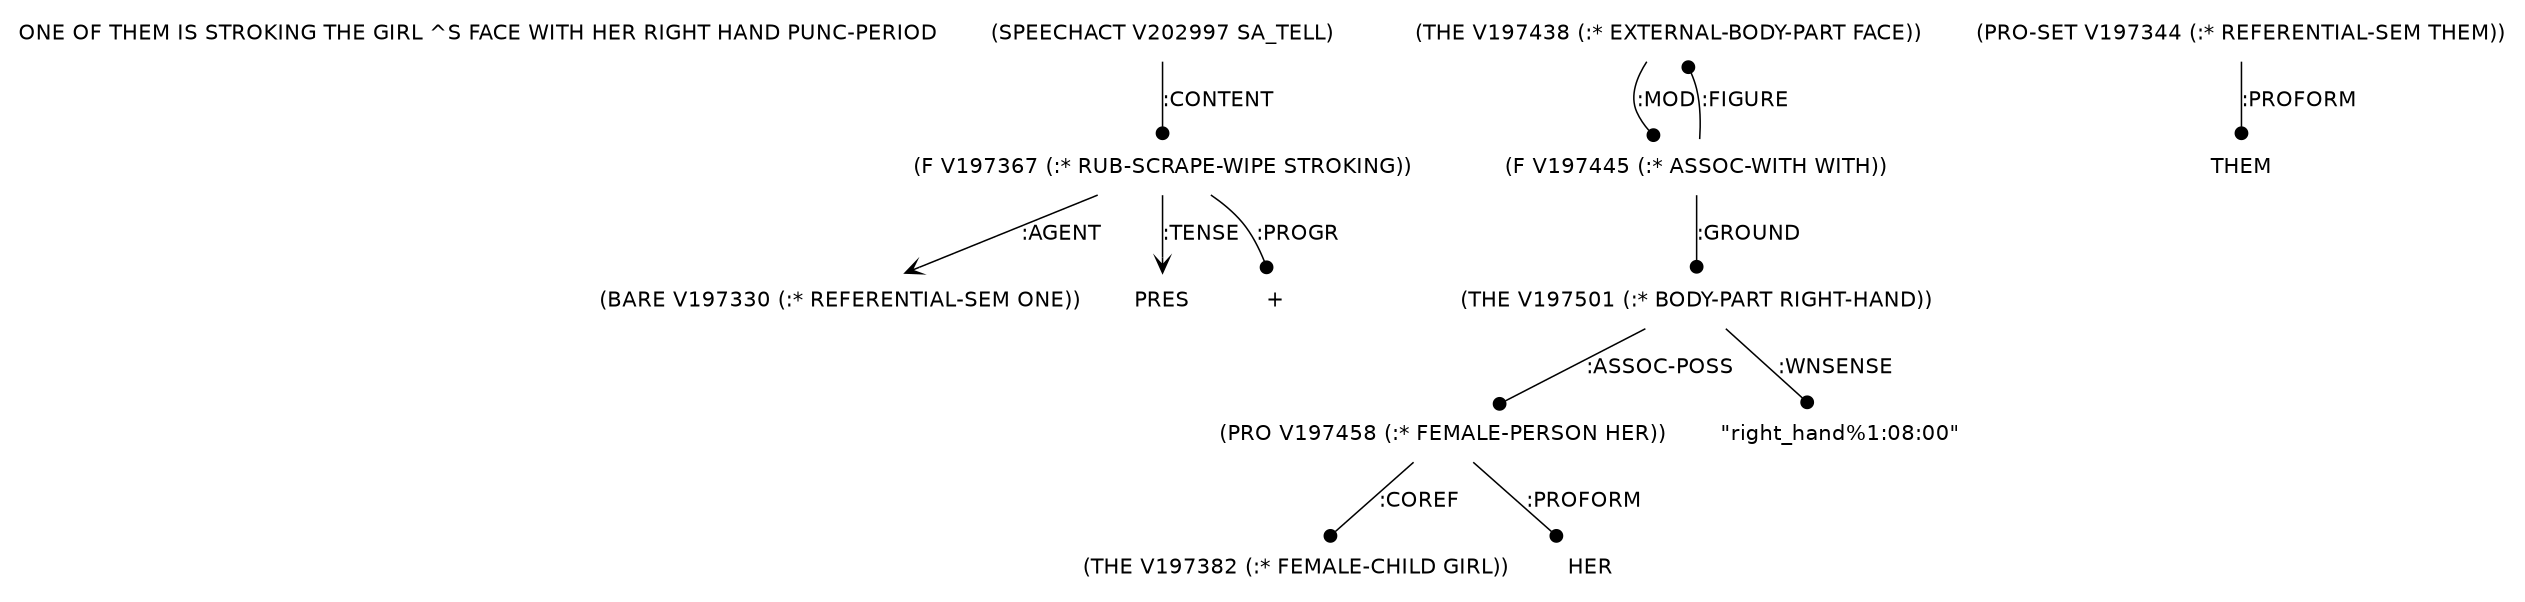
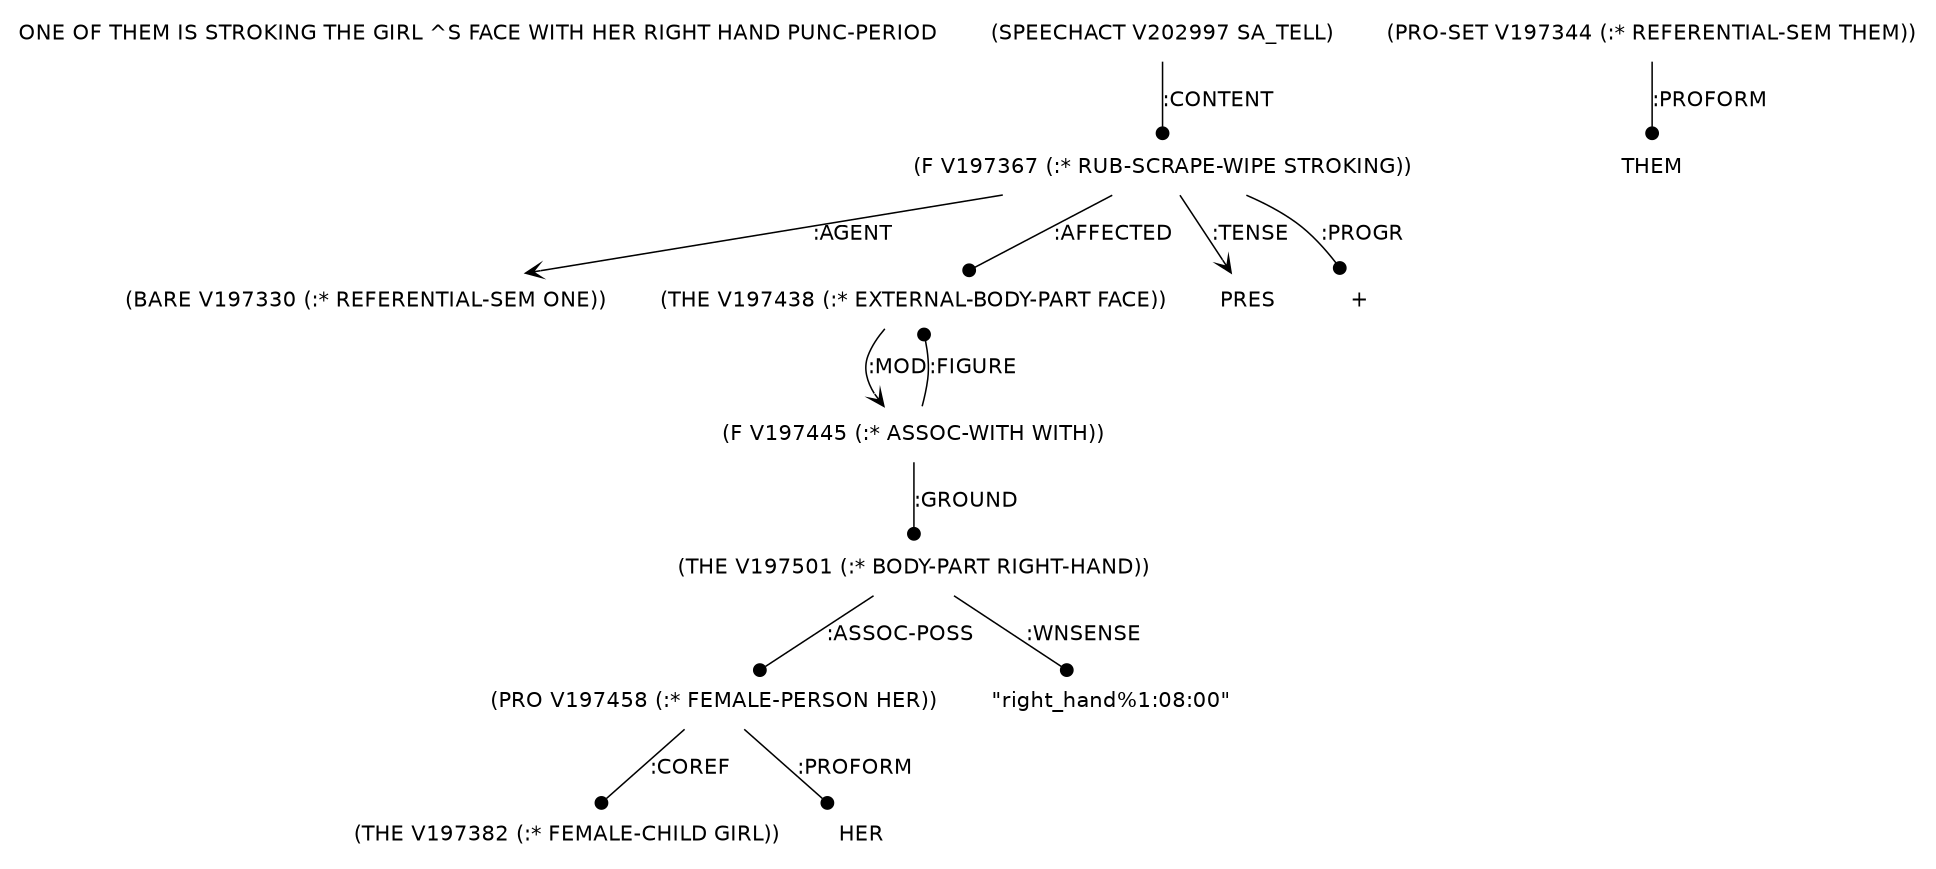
(1634, 97) -> (867, 359)
none -> (1043, 231)
